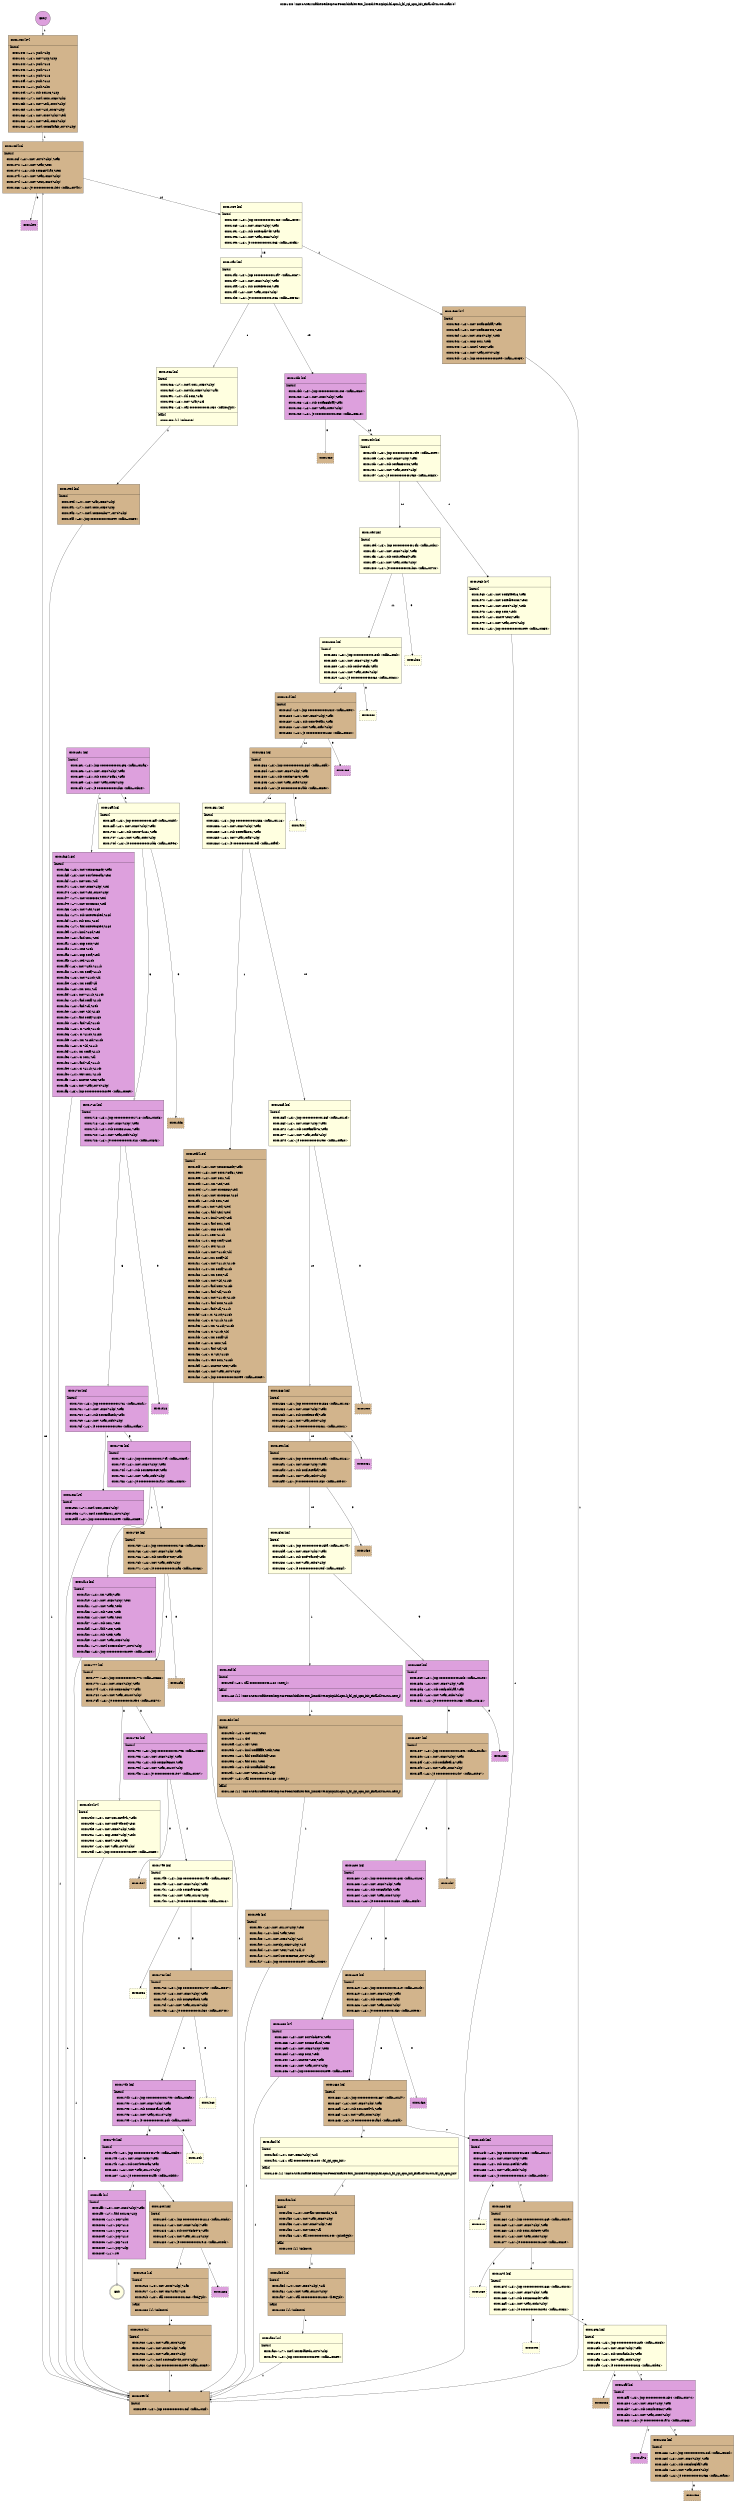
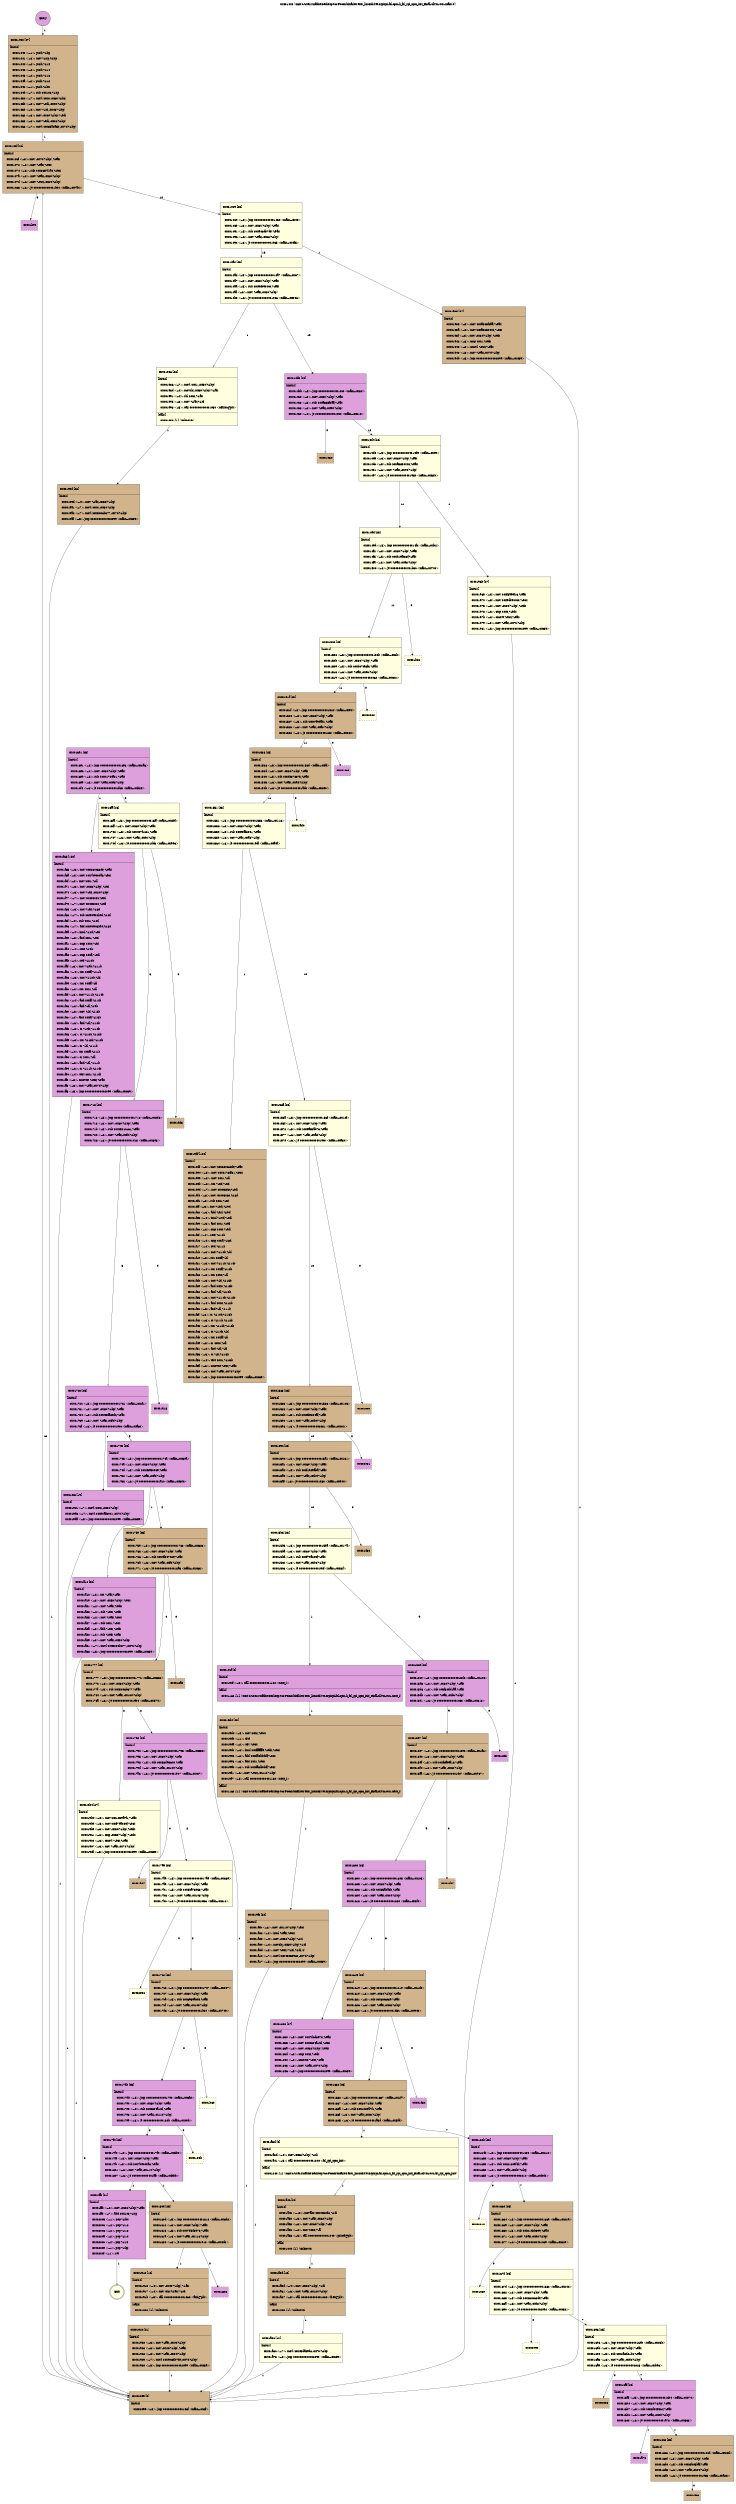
(531, 2258) -> none
